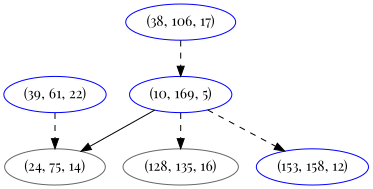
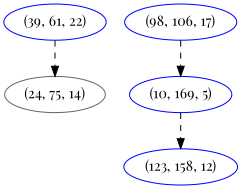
(181, 22) -> (181, 22)
(122, 128) -> none
(181, 167) -> none
(312, 167) -> (181, 167)
